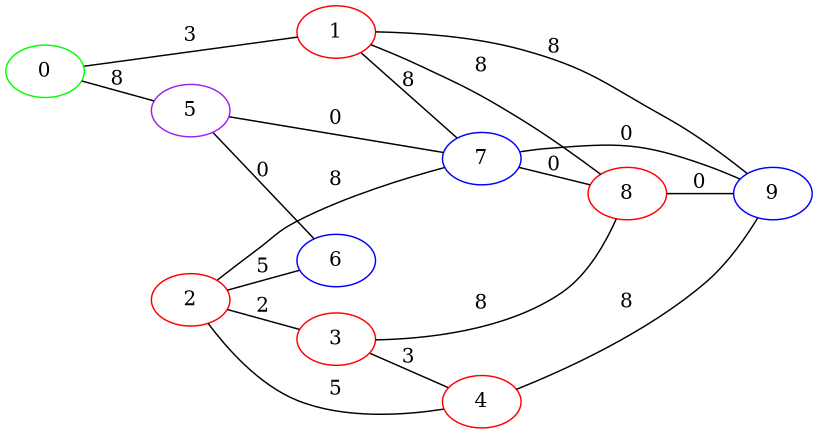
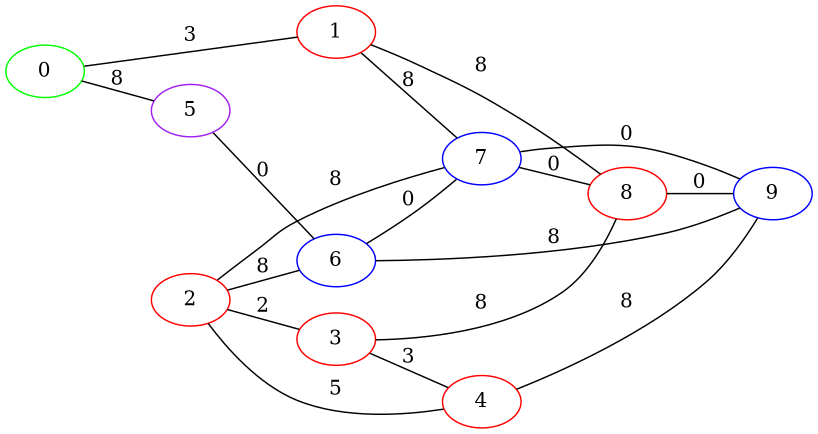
(574, 68) -> (560, 250)
(336, 135) -> (413, 213)
(263, 267) -> (263, 267)
